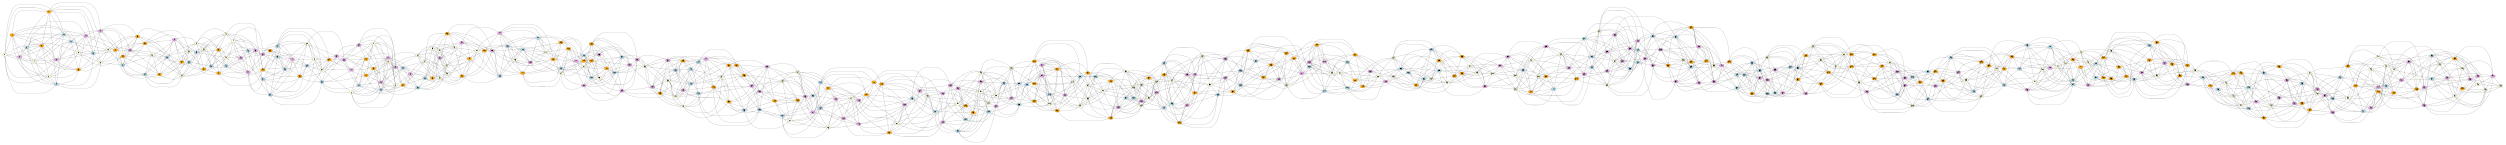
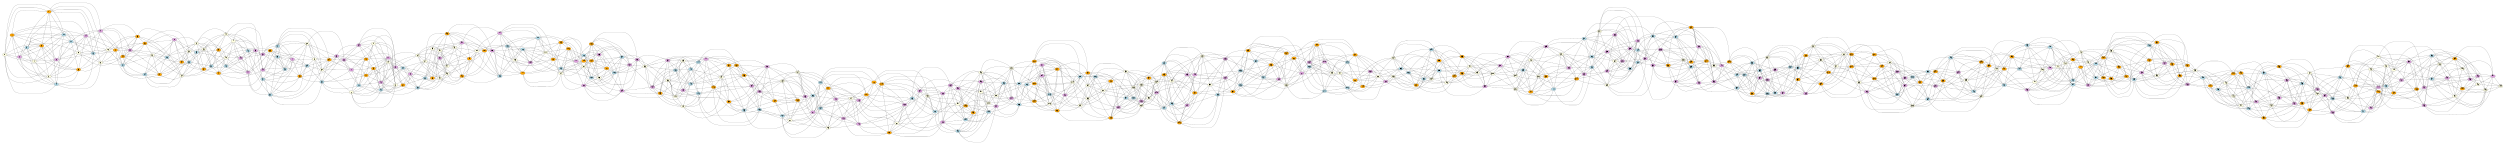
(683, 61) -> (683, 61)
(263, 70) -> (263, 70)
(1264, 77) -> (1264, 77)
